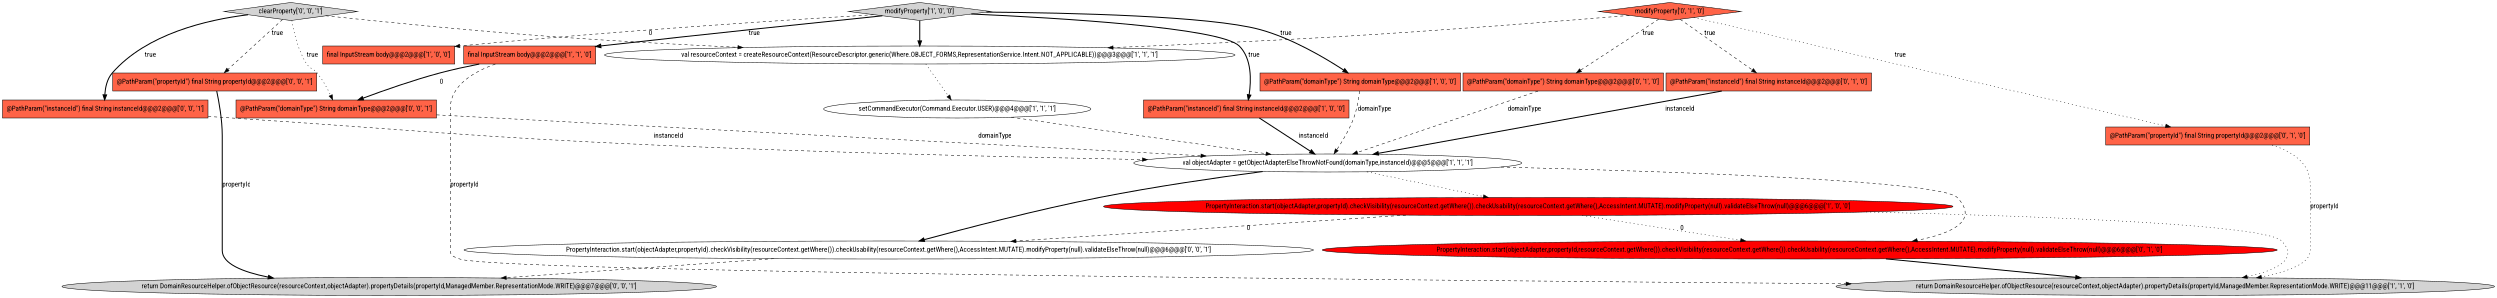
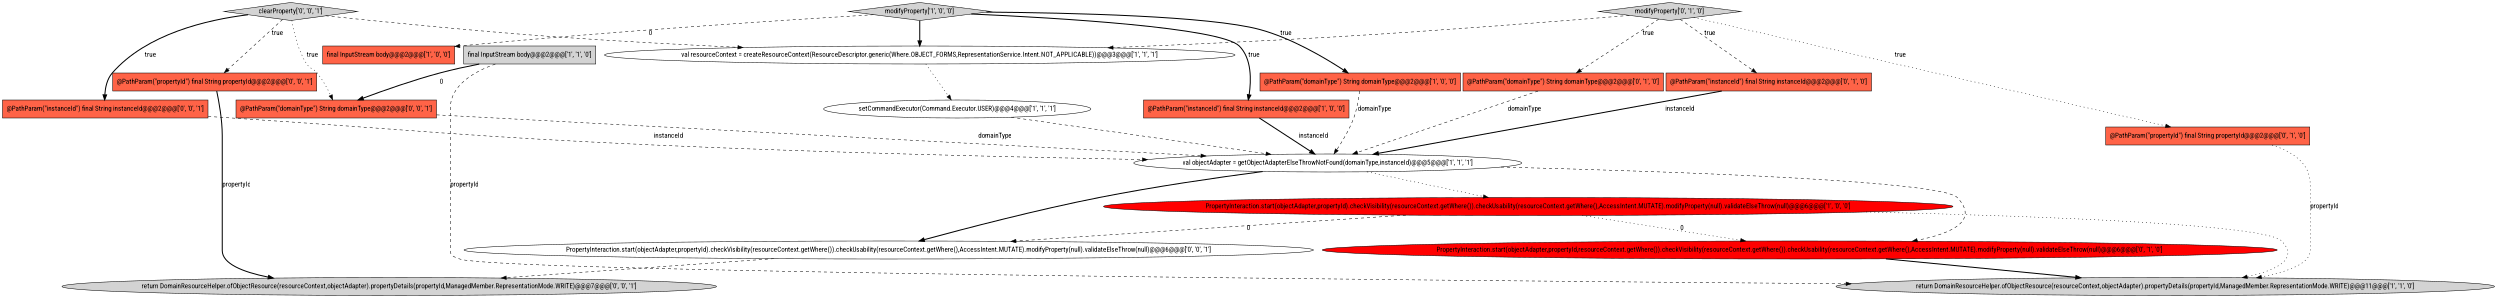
(1670, 12) -> (1670, 12)
(742, 31) -> none
(530, 55) -> (530, 55)
